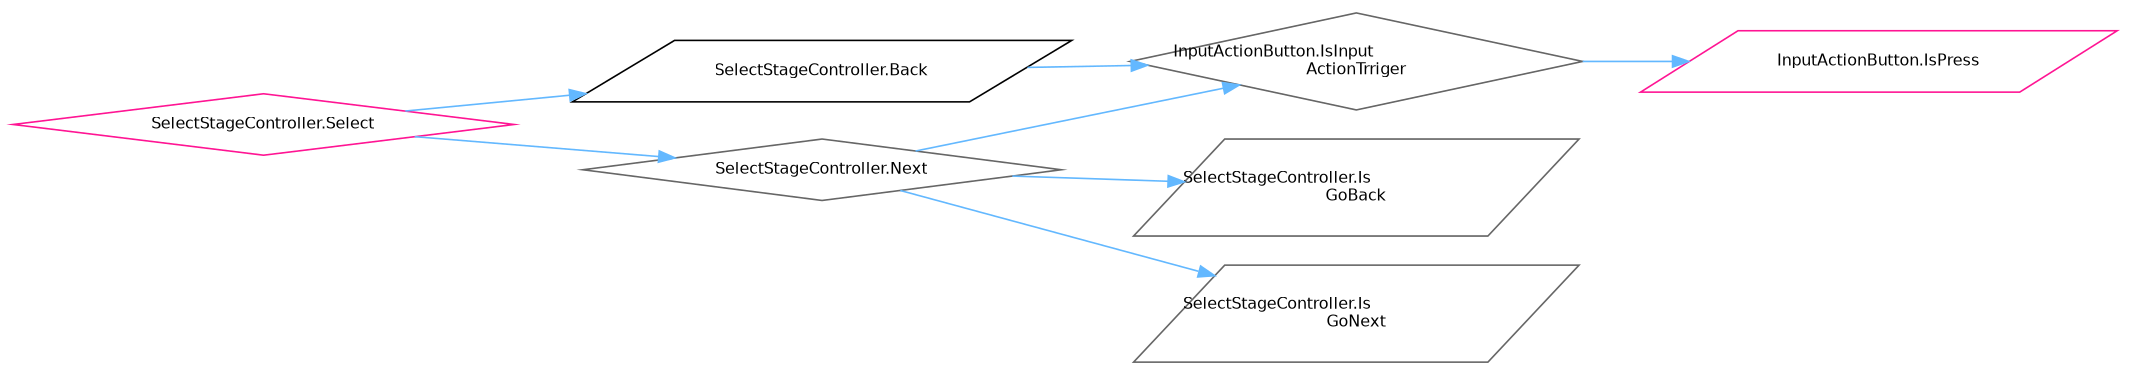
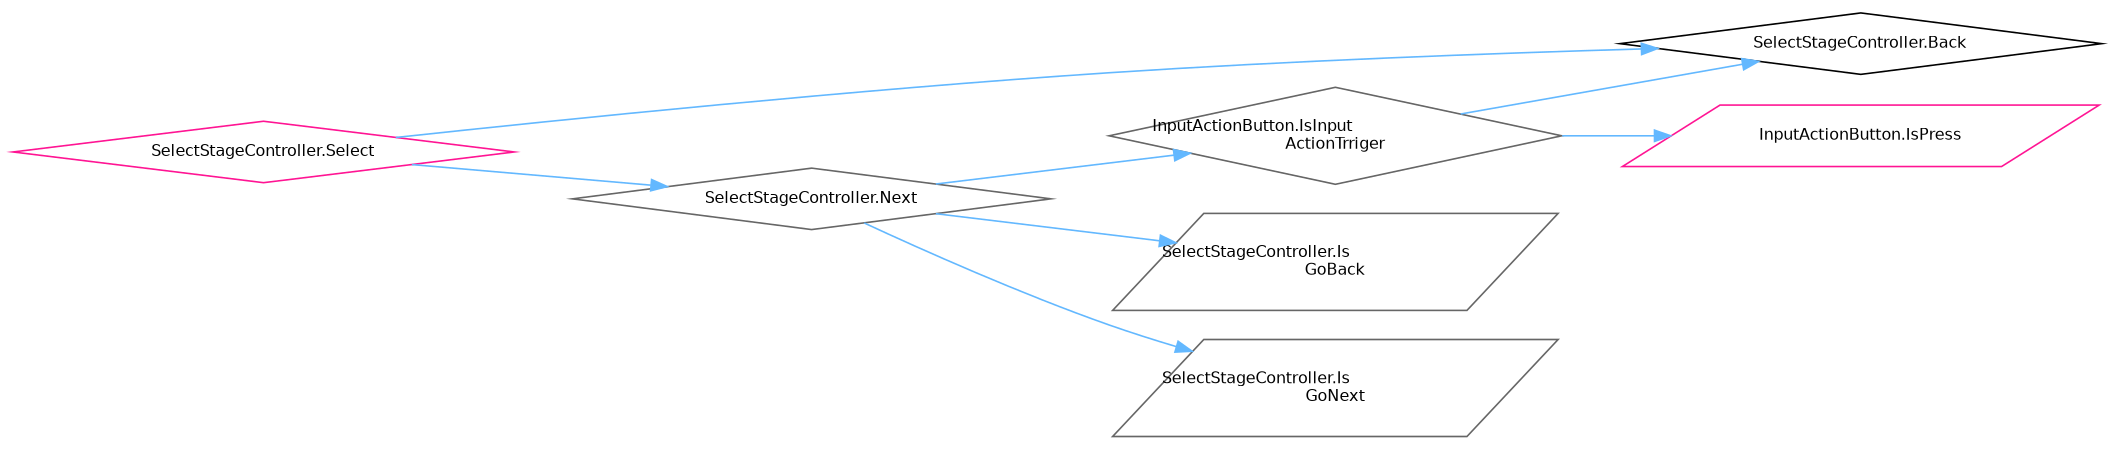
(1079, 66) -> (1602, 89)
(822, 71) -> (1861, 44)
